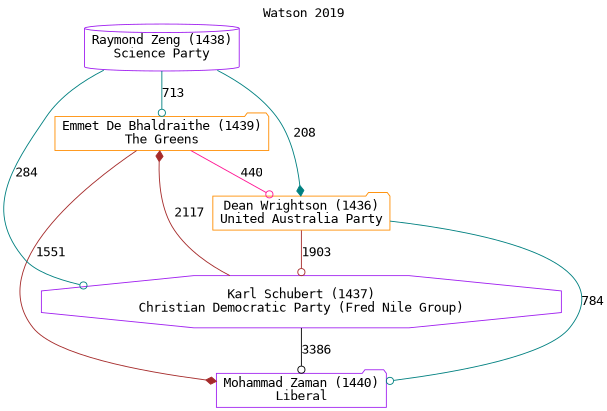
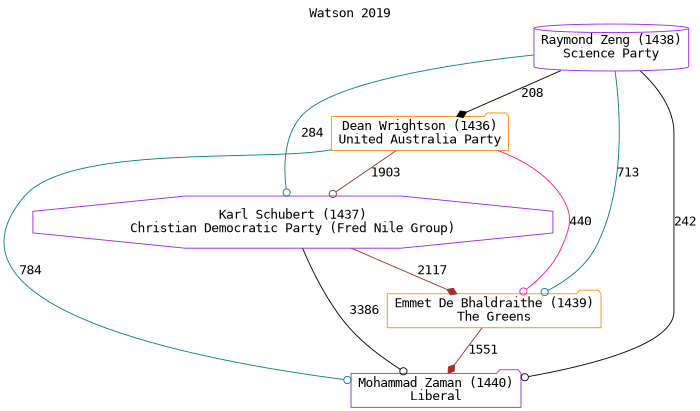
(276, 116) -> (514, 91)
(228, 172) -> (568, 209)
none -> (674, 269)
